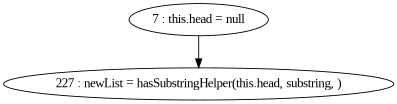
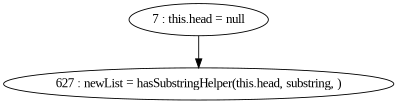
(199, 84) -> (199, 84)
